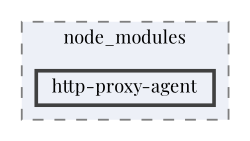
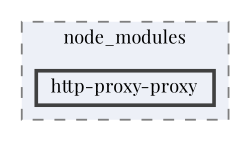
(125, 88) -> (125, 88)
